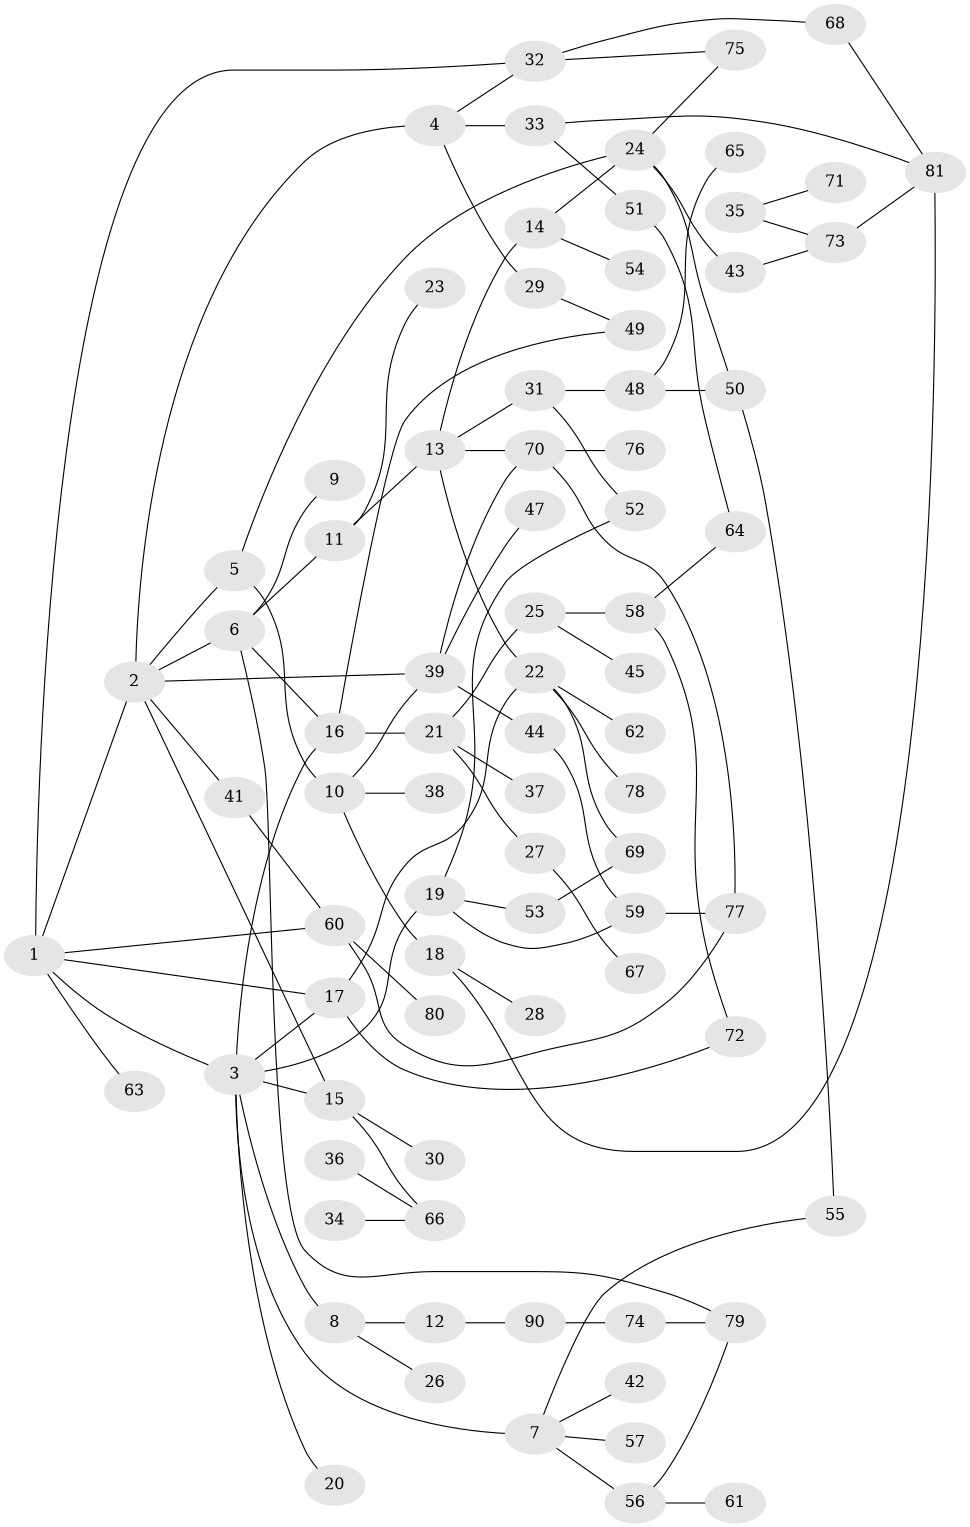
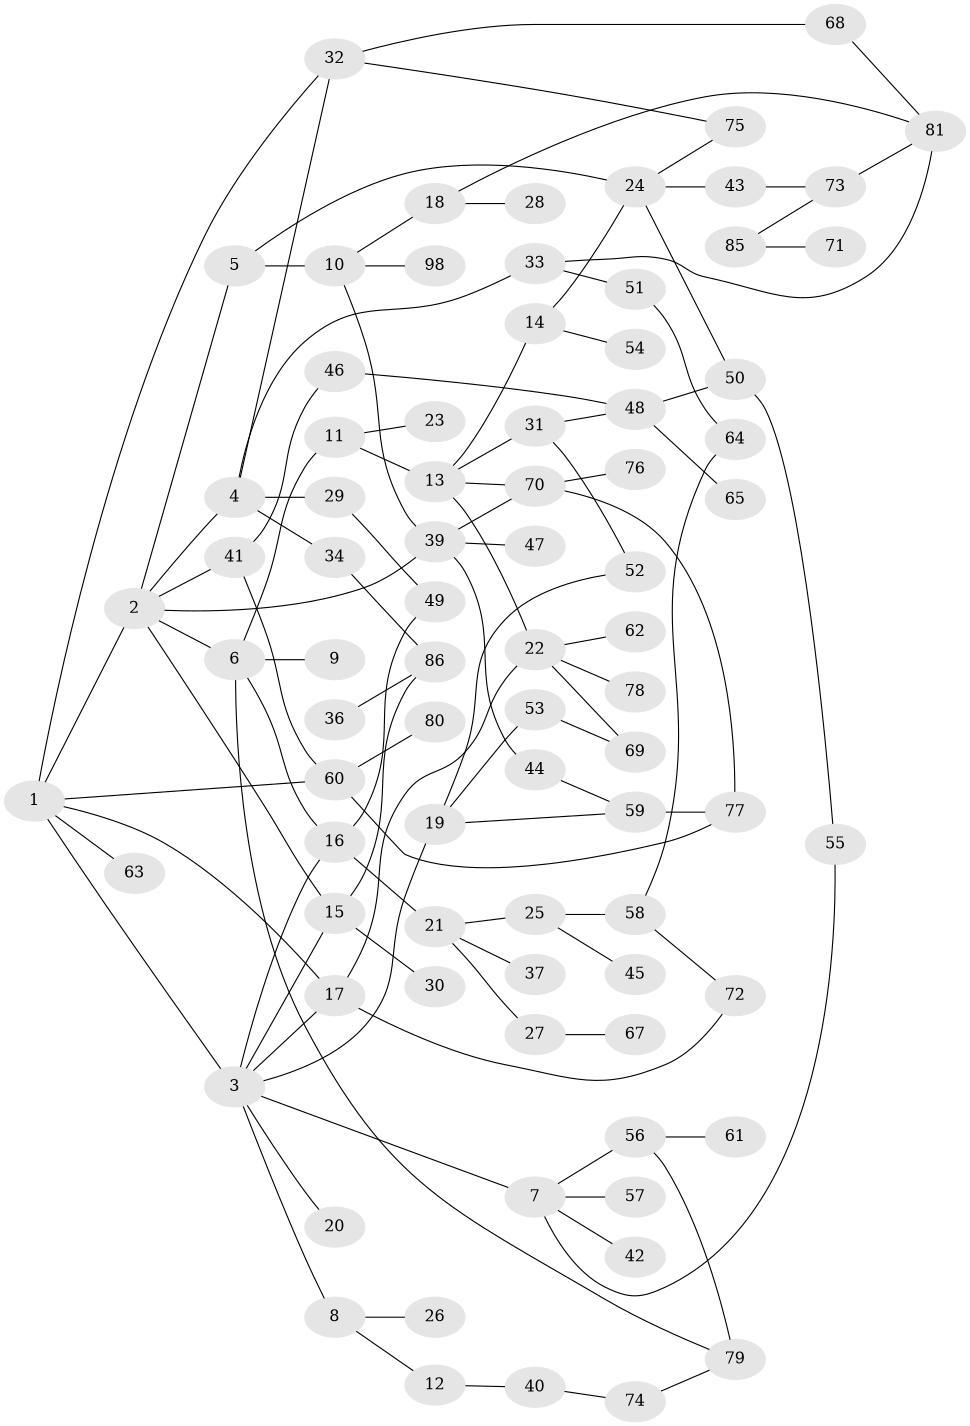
(735, 212) -> (735, 247)
none -> (335, 372)
none -> (288, 529)
(435, 793) -> (435, 266)
(435, 1220) -> (435, 662)
(535, 1323) -> (535, 1387)
